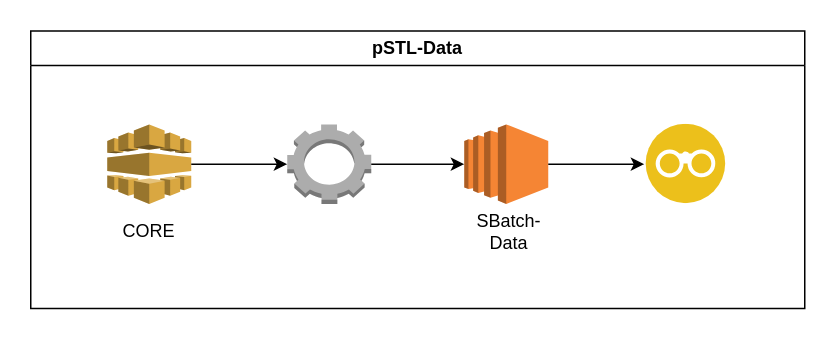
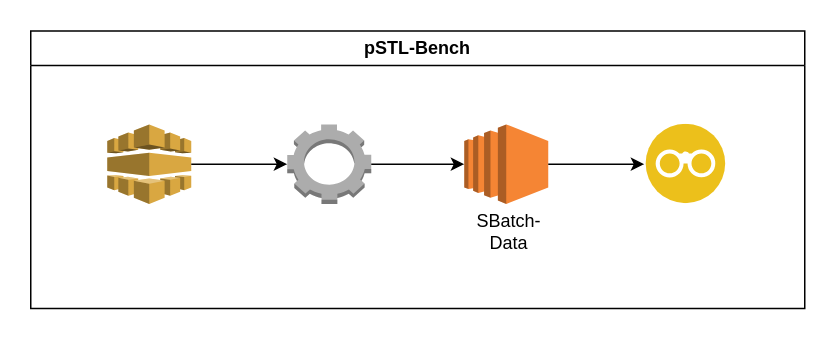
(418, 49) -> (418, 49)
(149, 231) -> none
